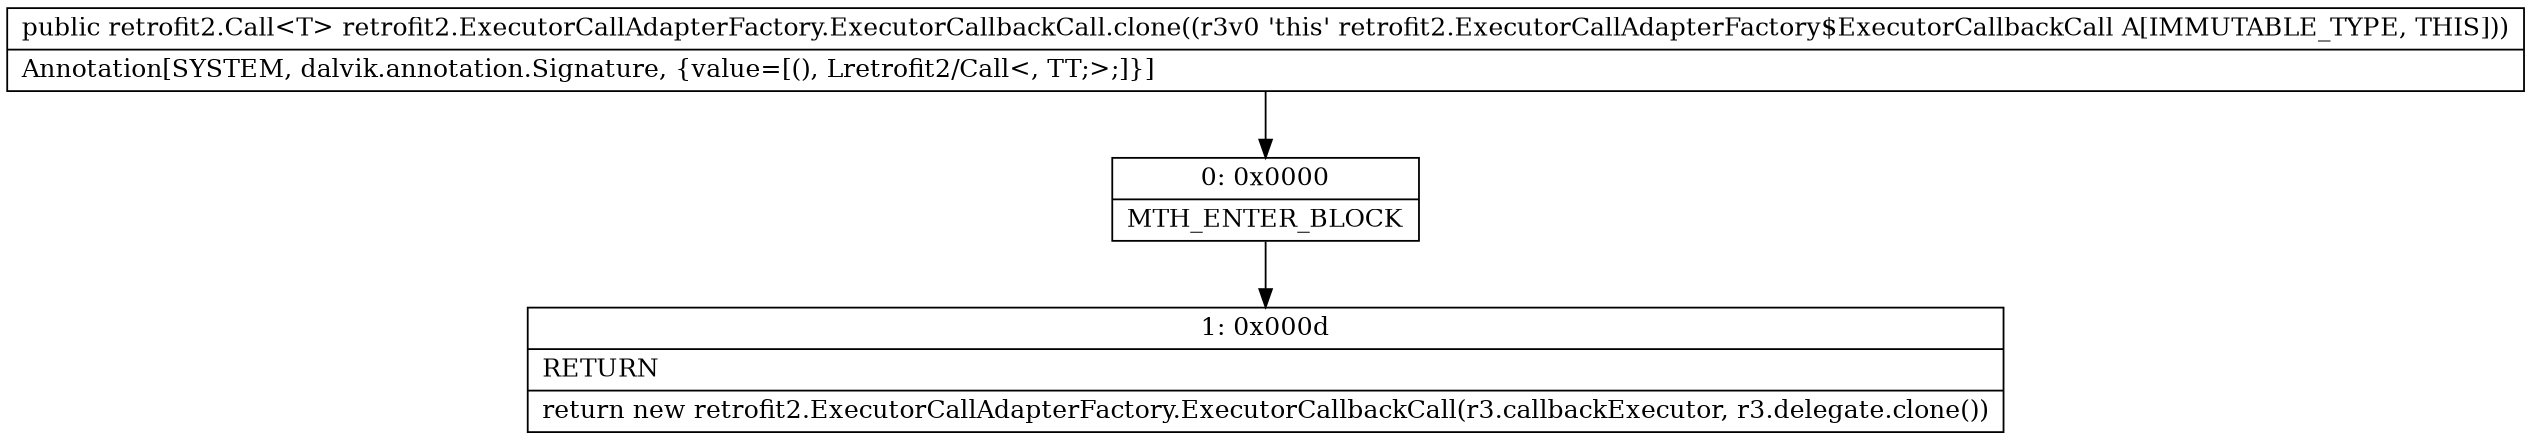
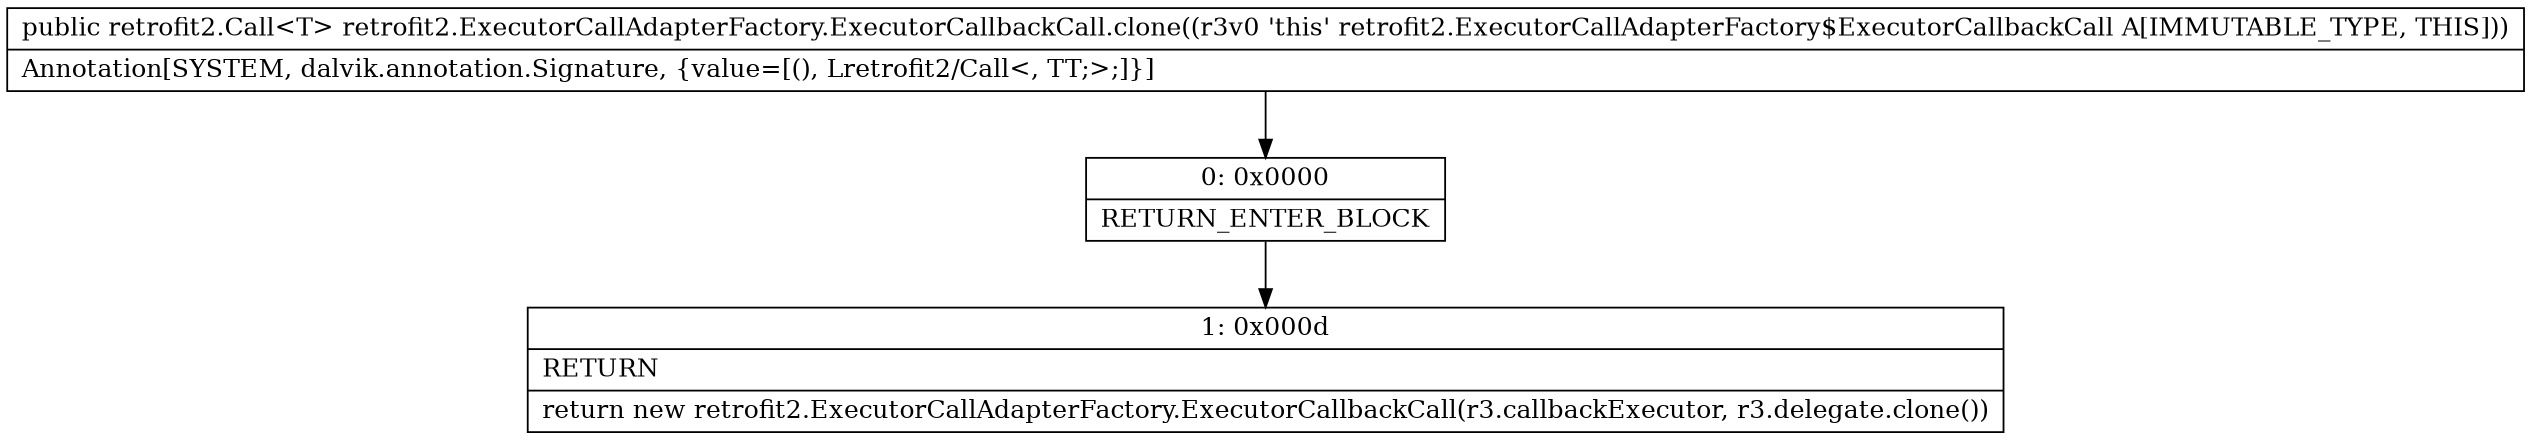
(1266, 219) -> (1266, 219)
